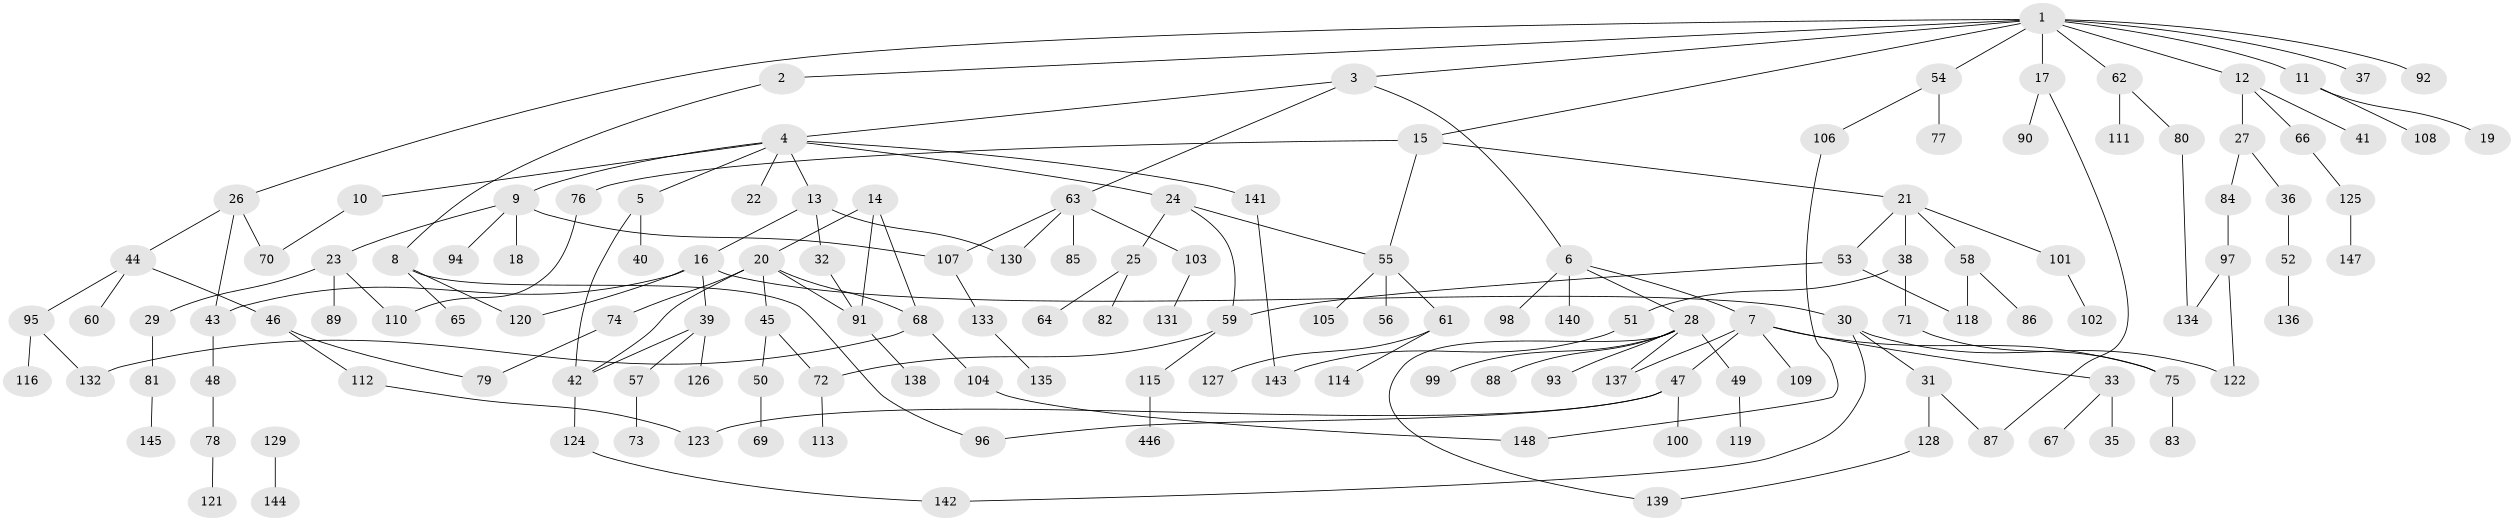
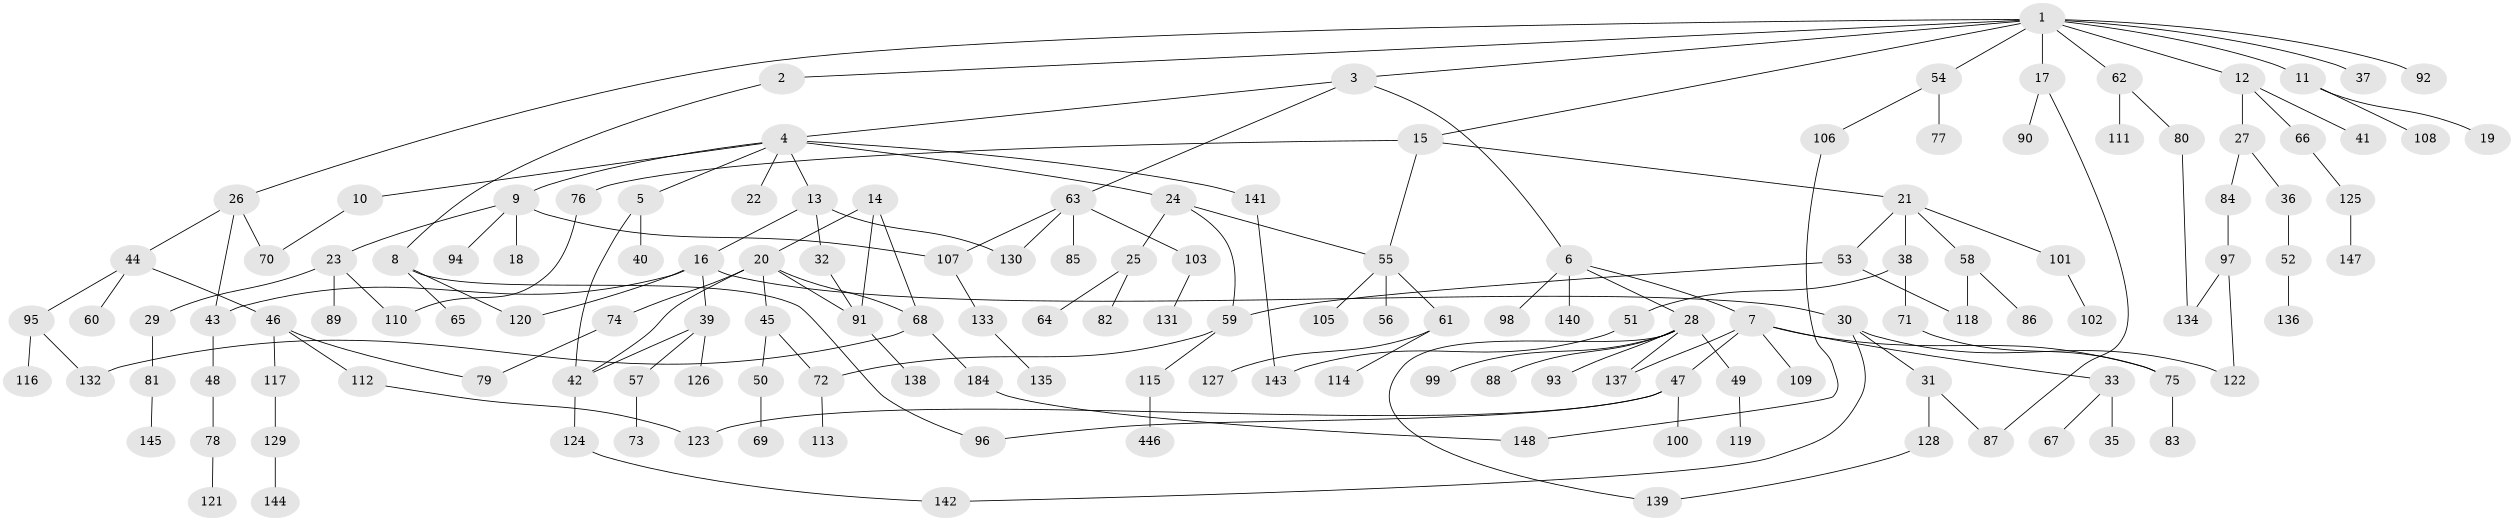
none -> (275, 381)
(979, 381) -> (979, 381)
